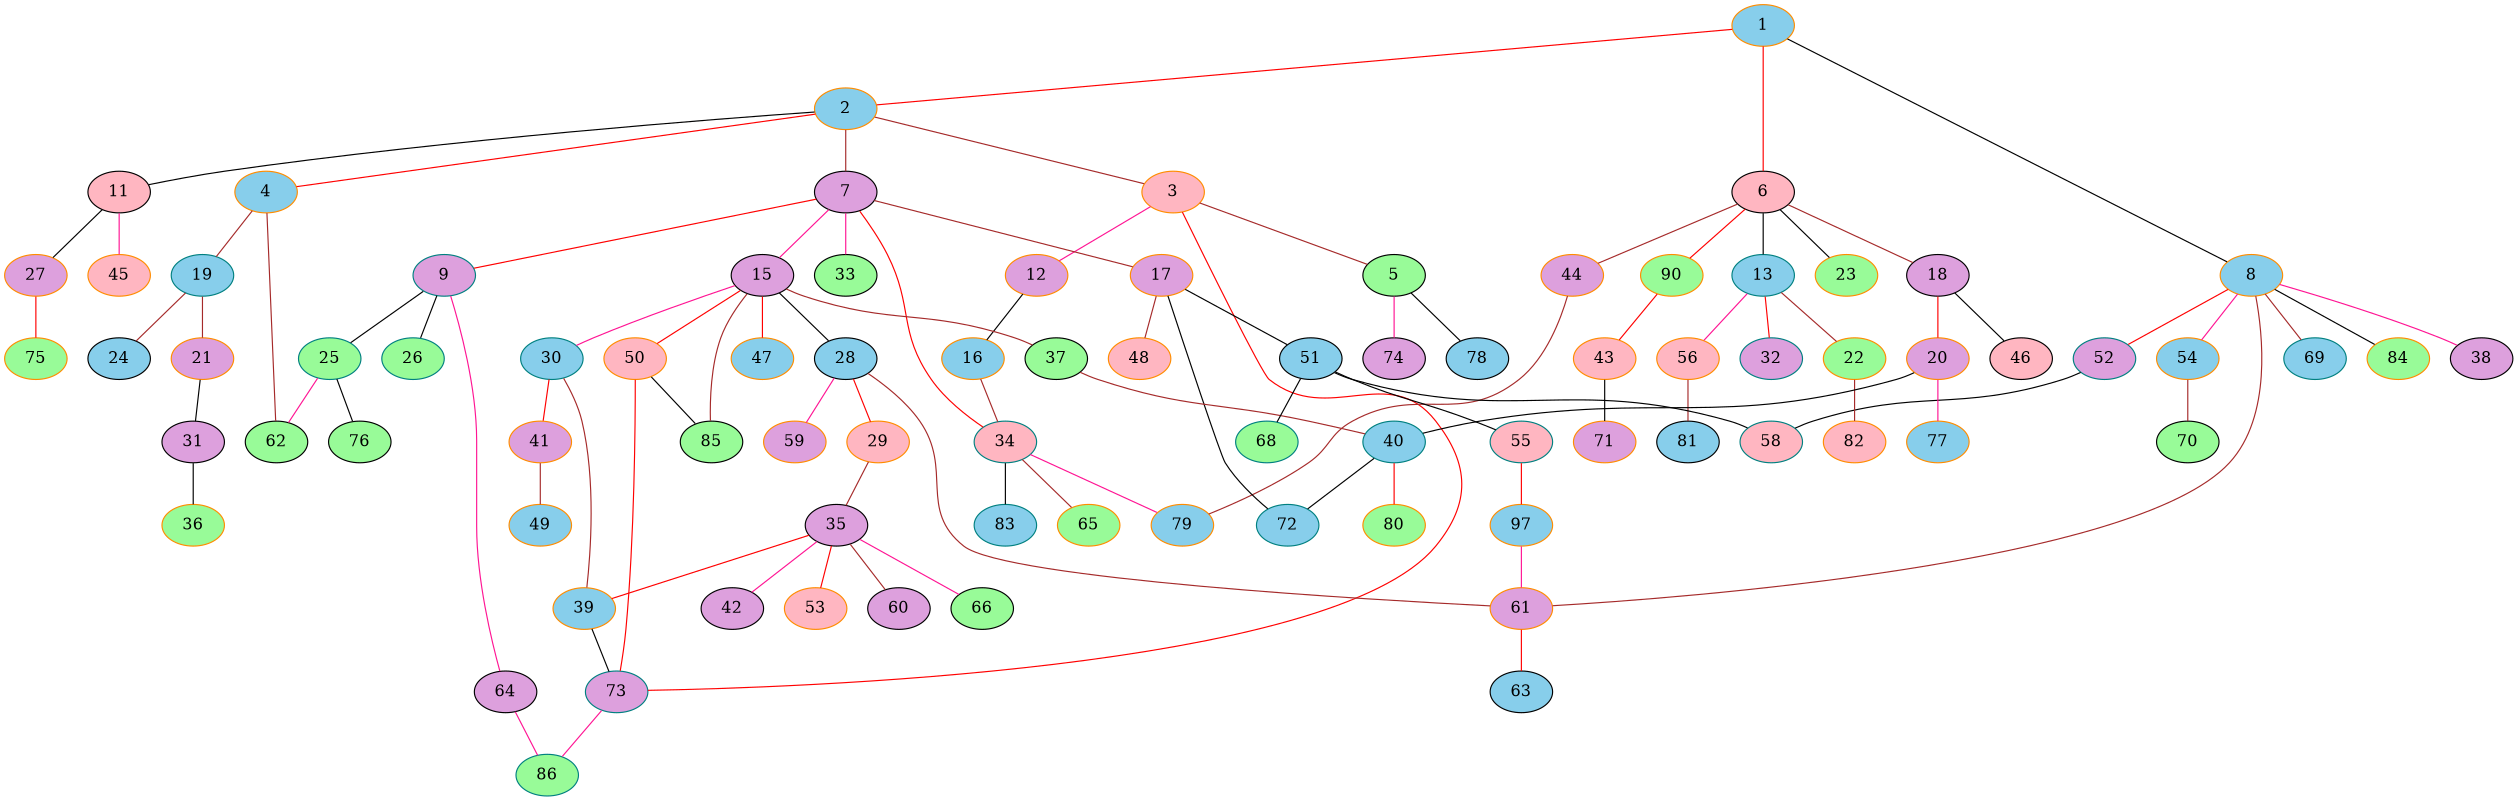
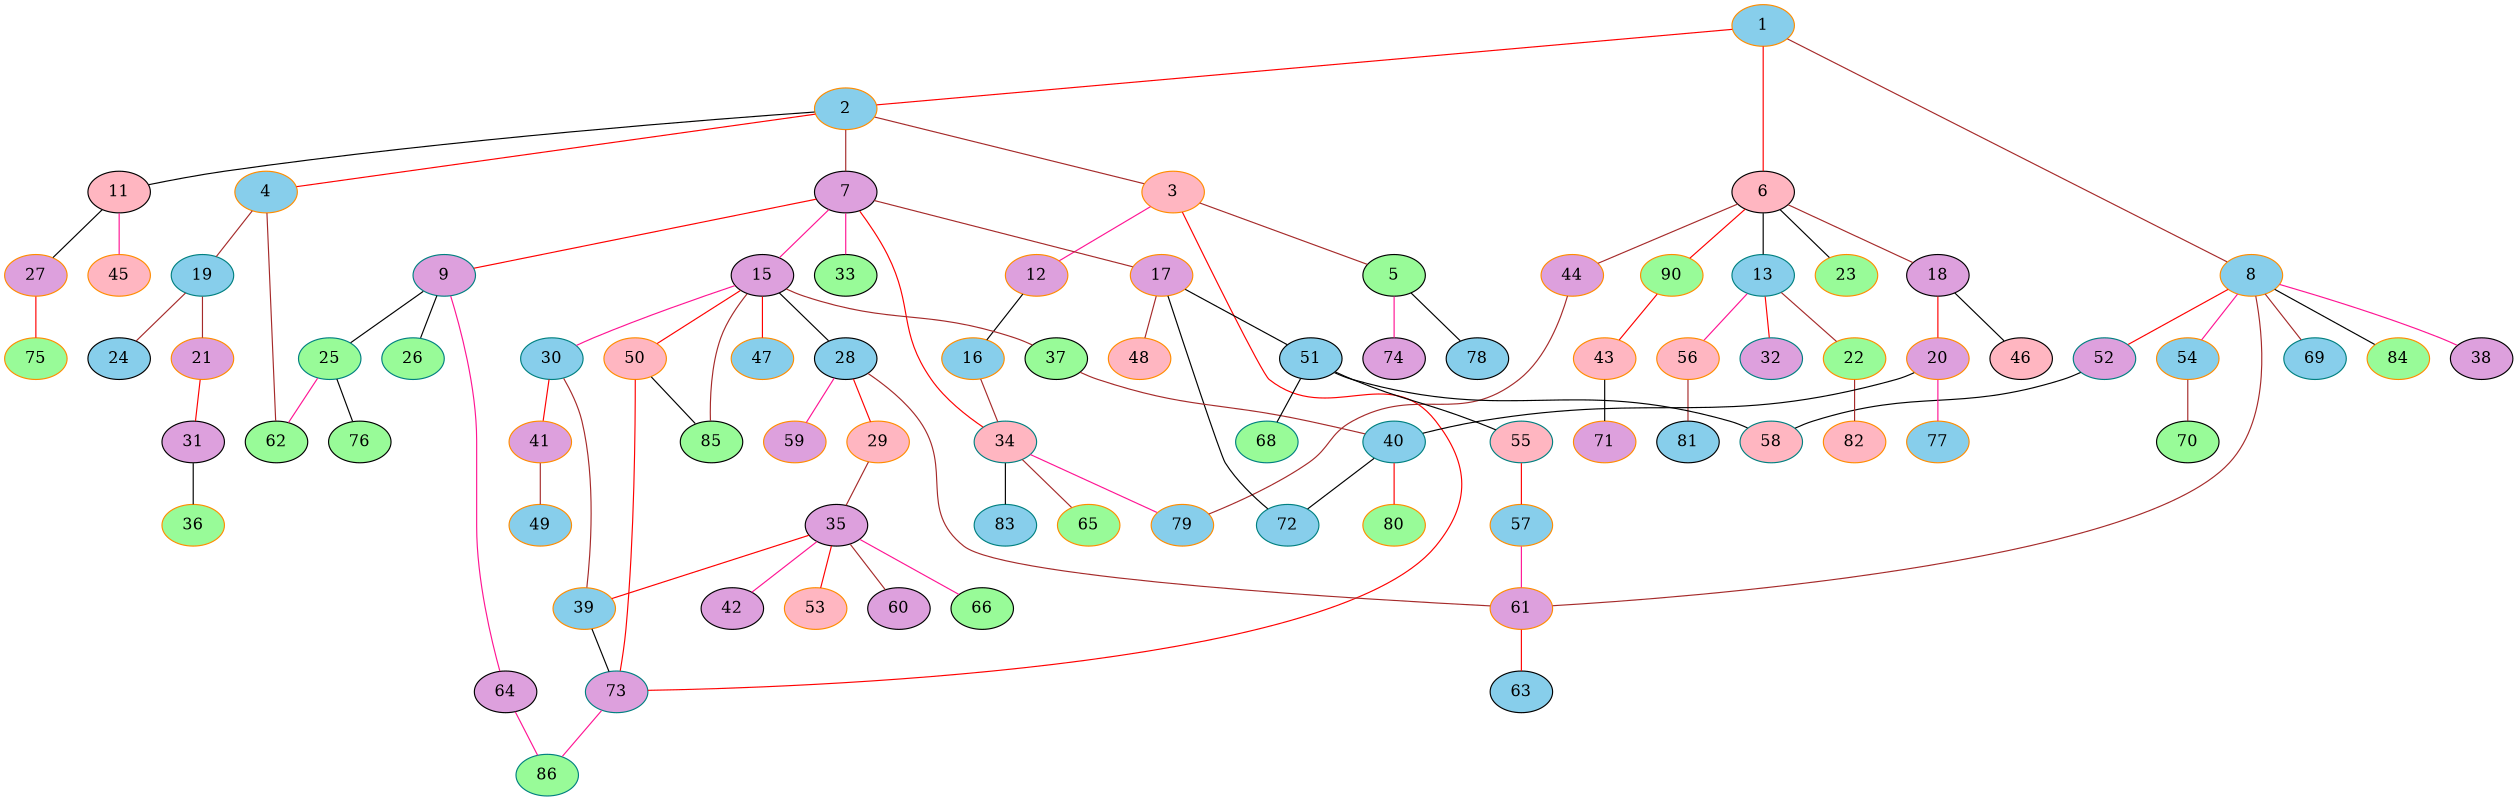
(2007, 150) -> (2007, 150)
(198, 400) -> (198, 400)
(1521, 525) -> (1521, 525)
